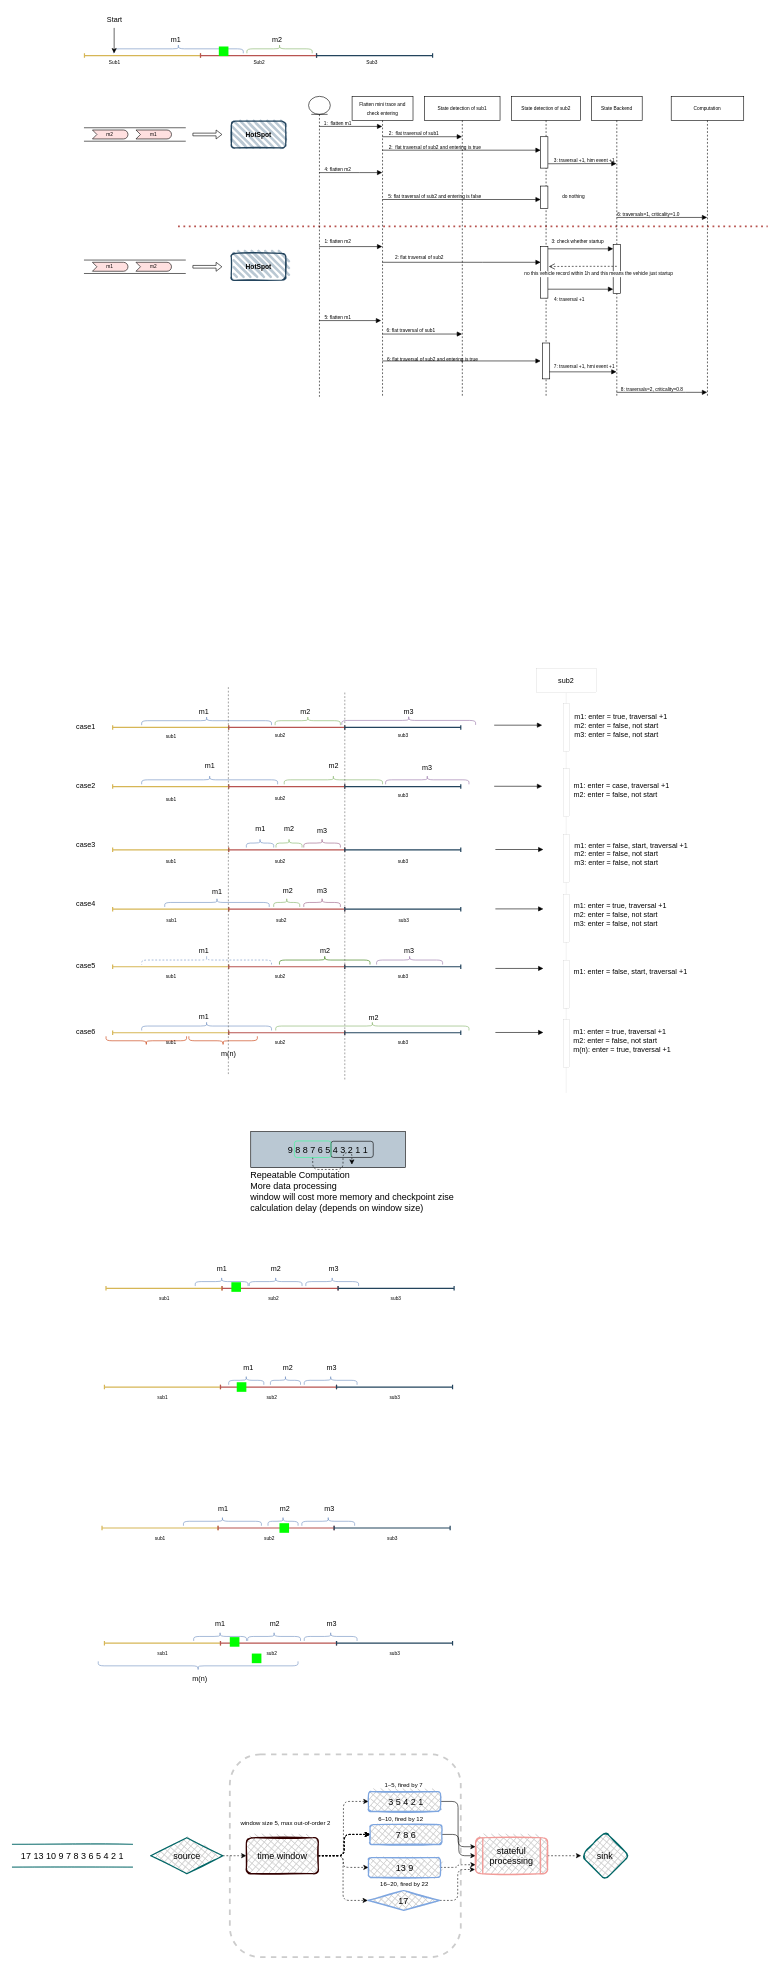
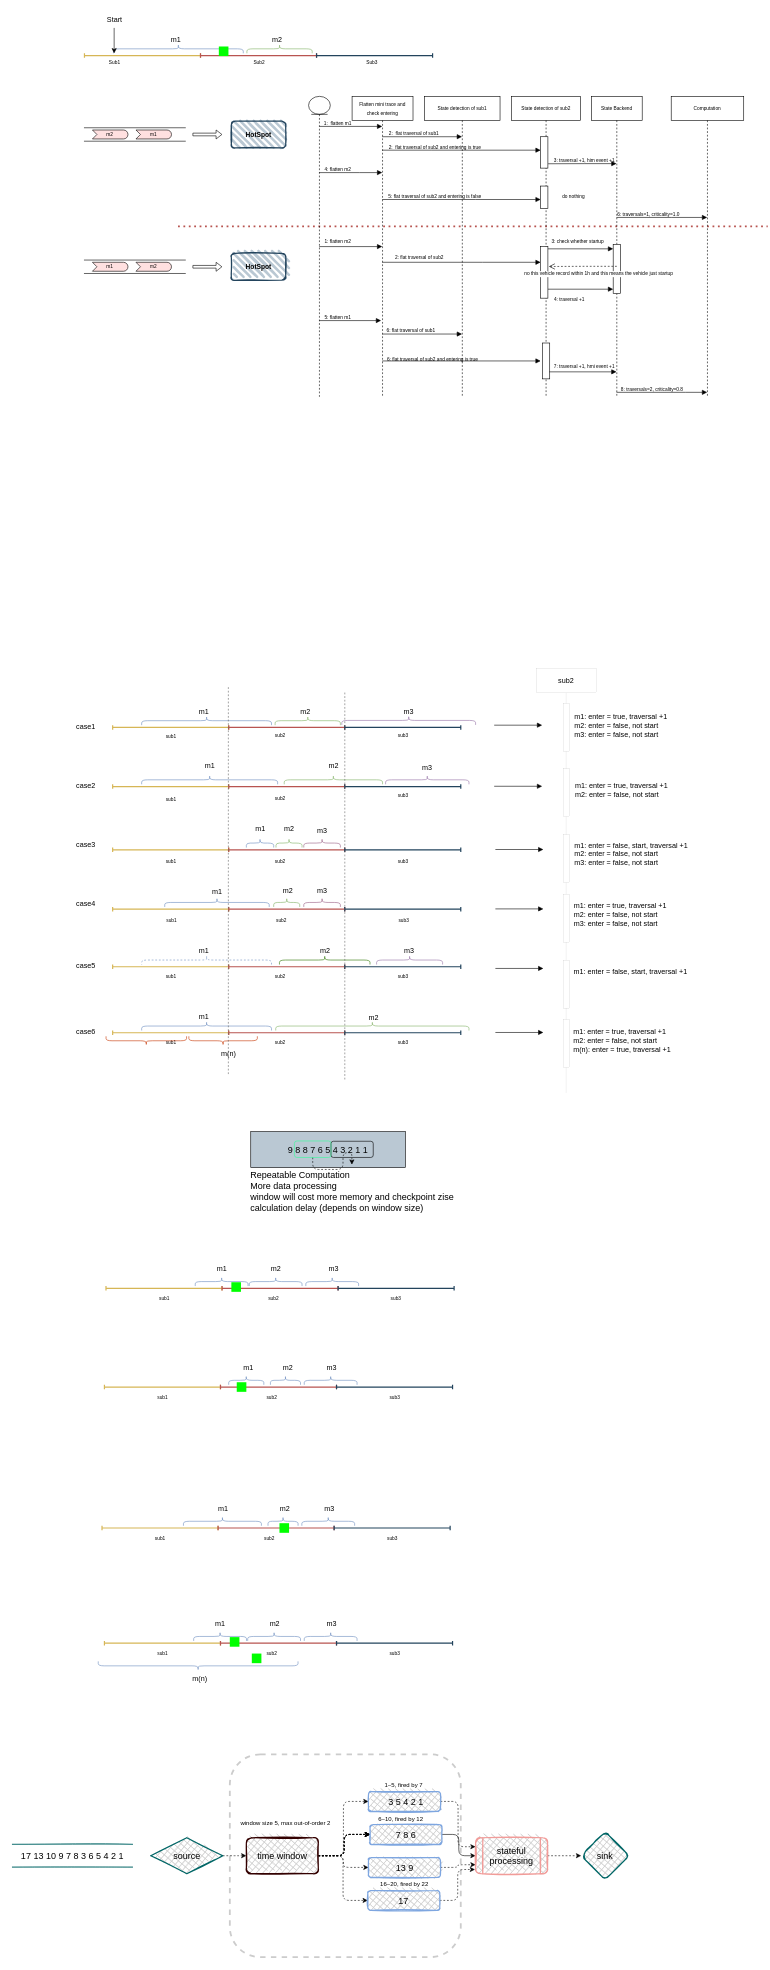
(622, 791) -> (622, 791)
(458, 1811) -> (458, 1811)
(404, 1901) -> (404, 1901)
